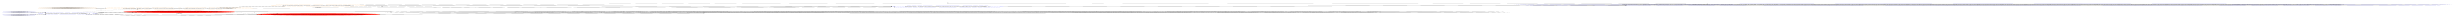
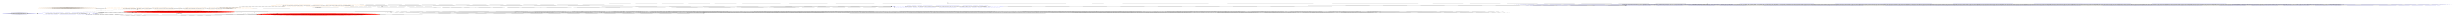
(19, 12) -> none
